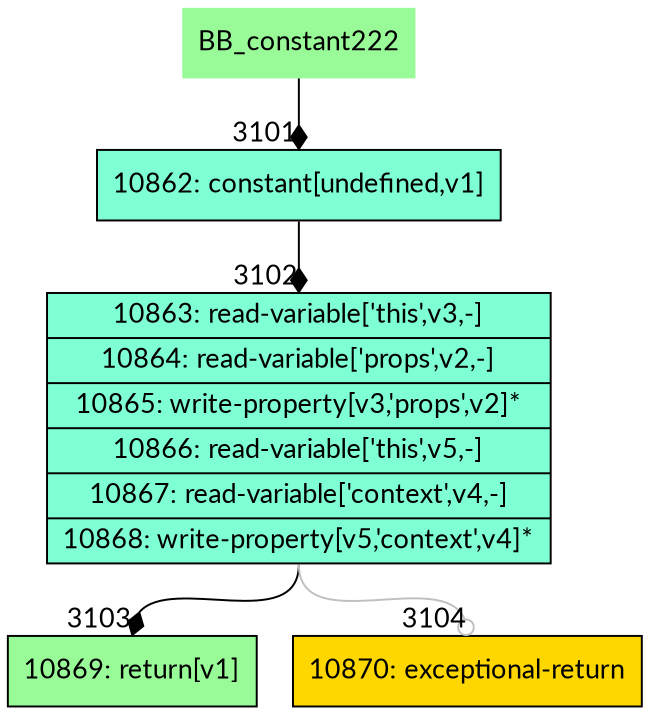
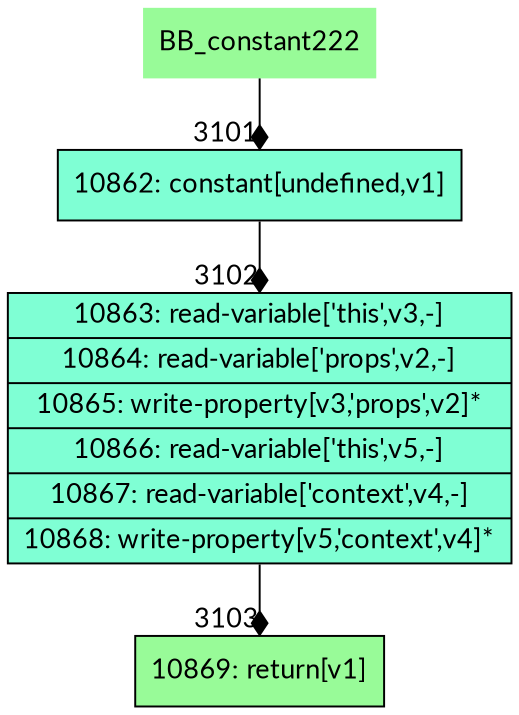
(467, 671) -> none
